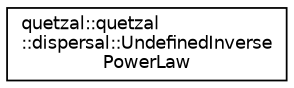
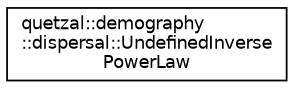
(147, 44) -> (147, 44)
